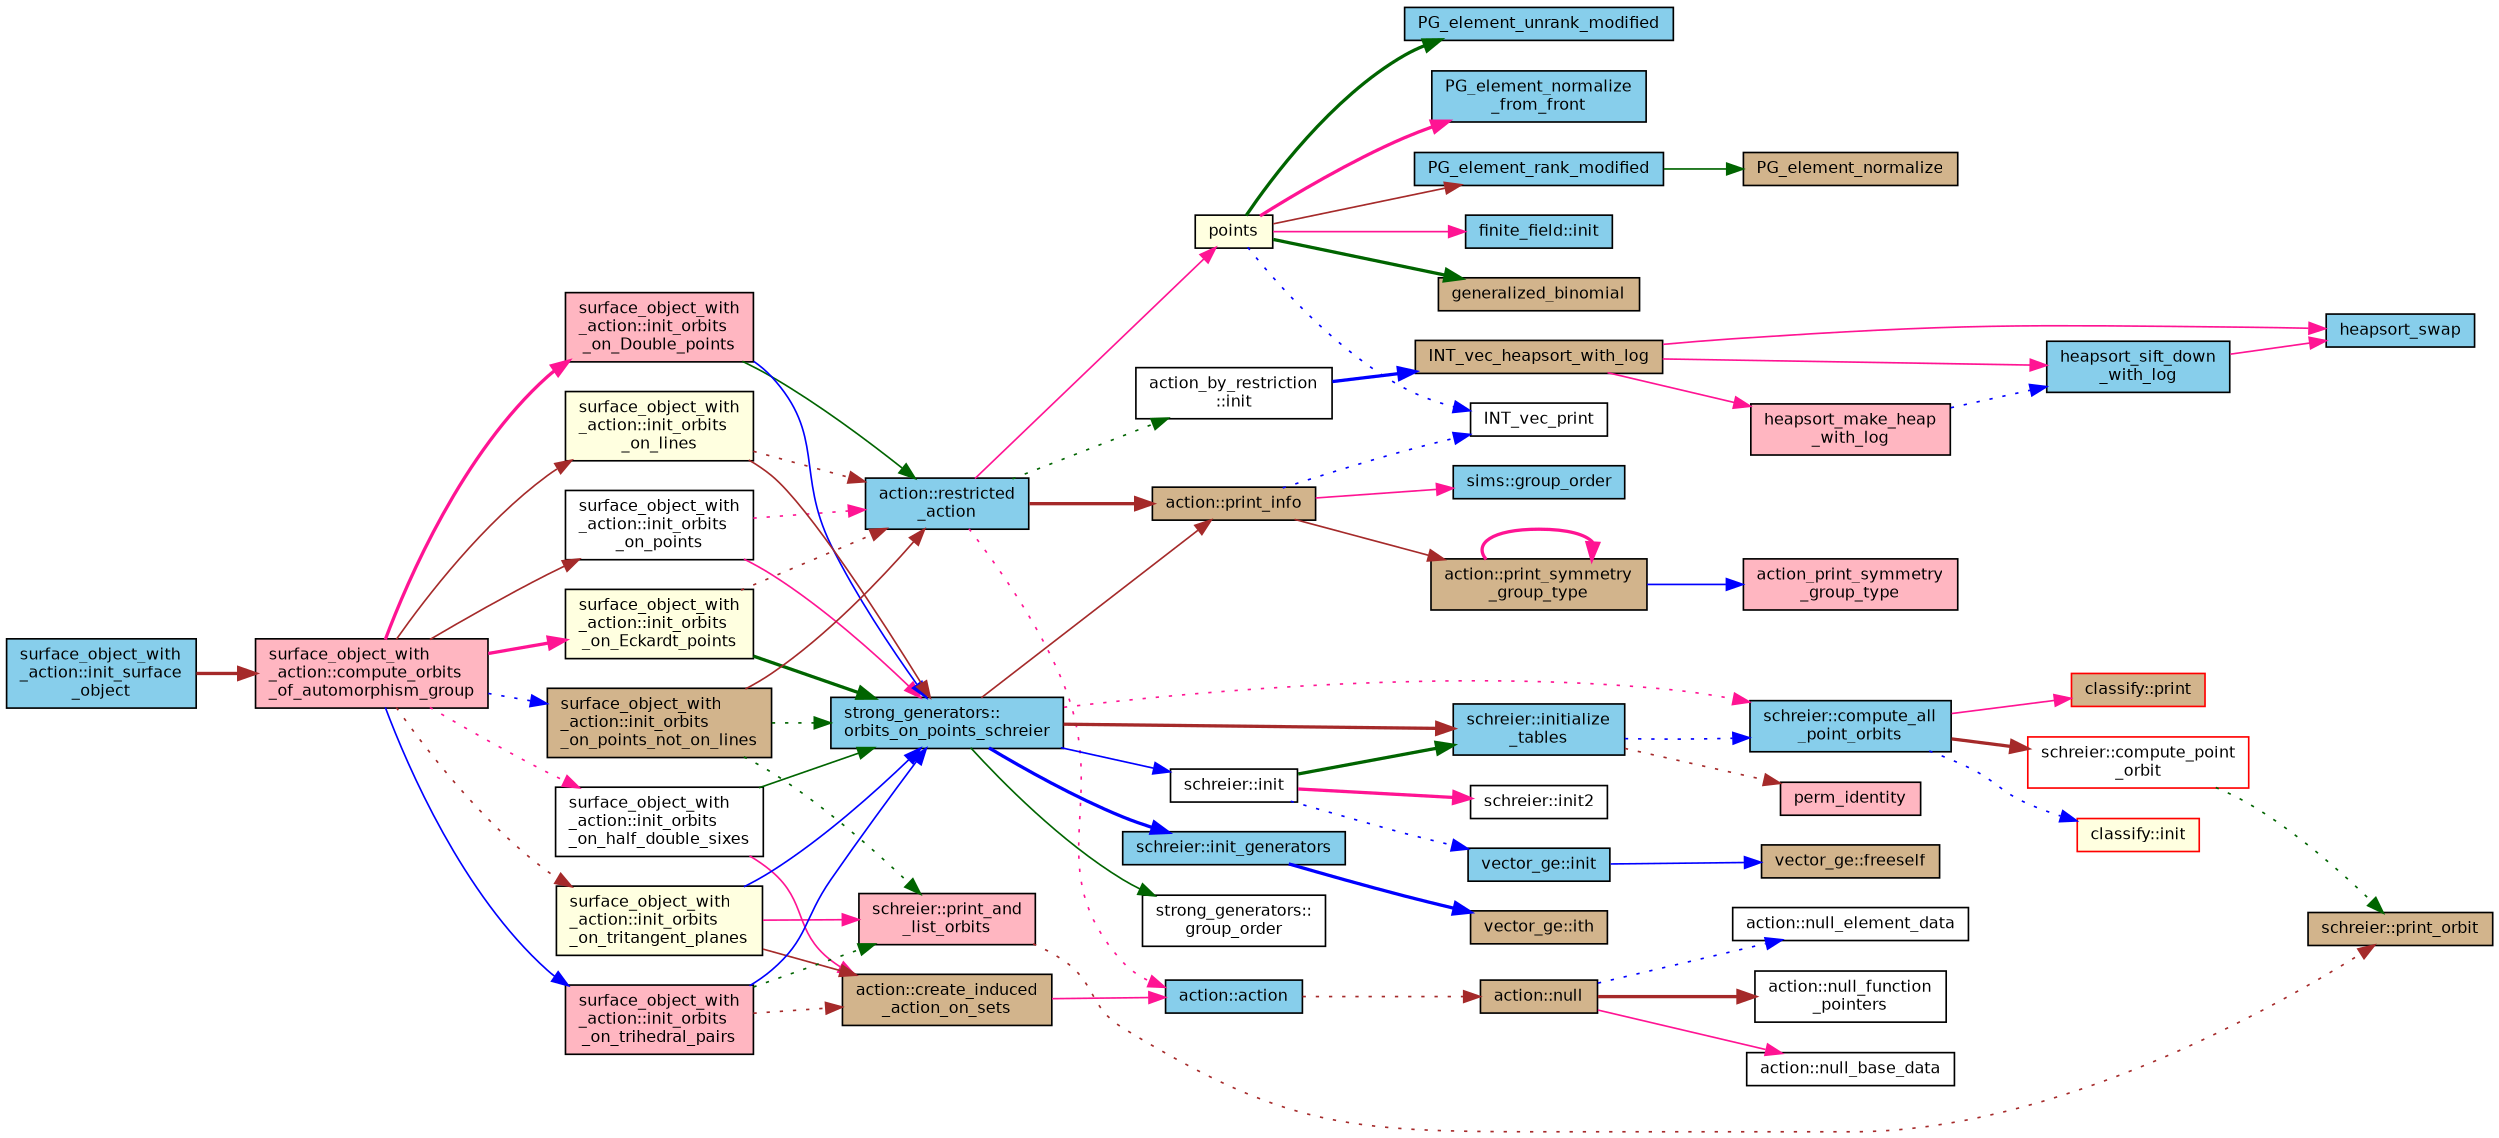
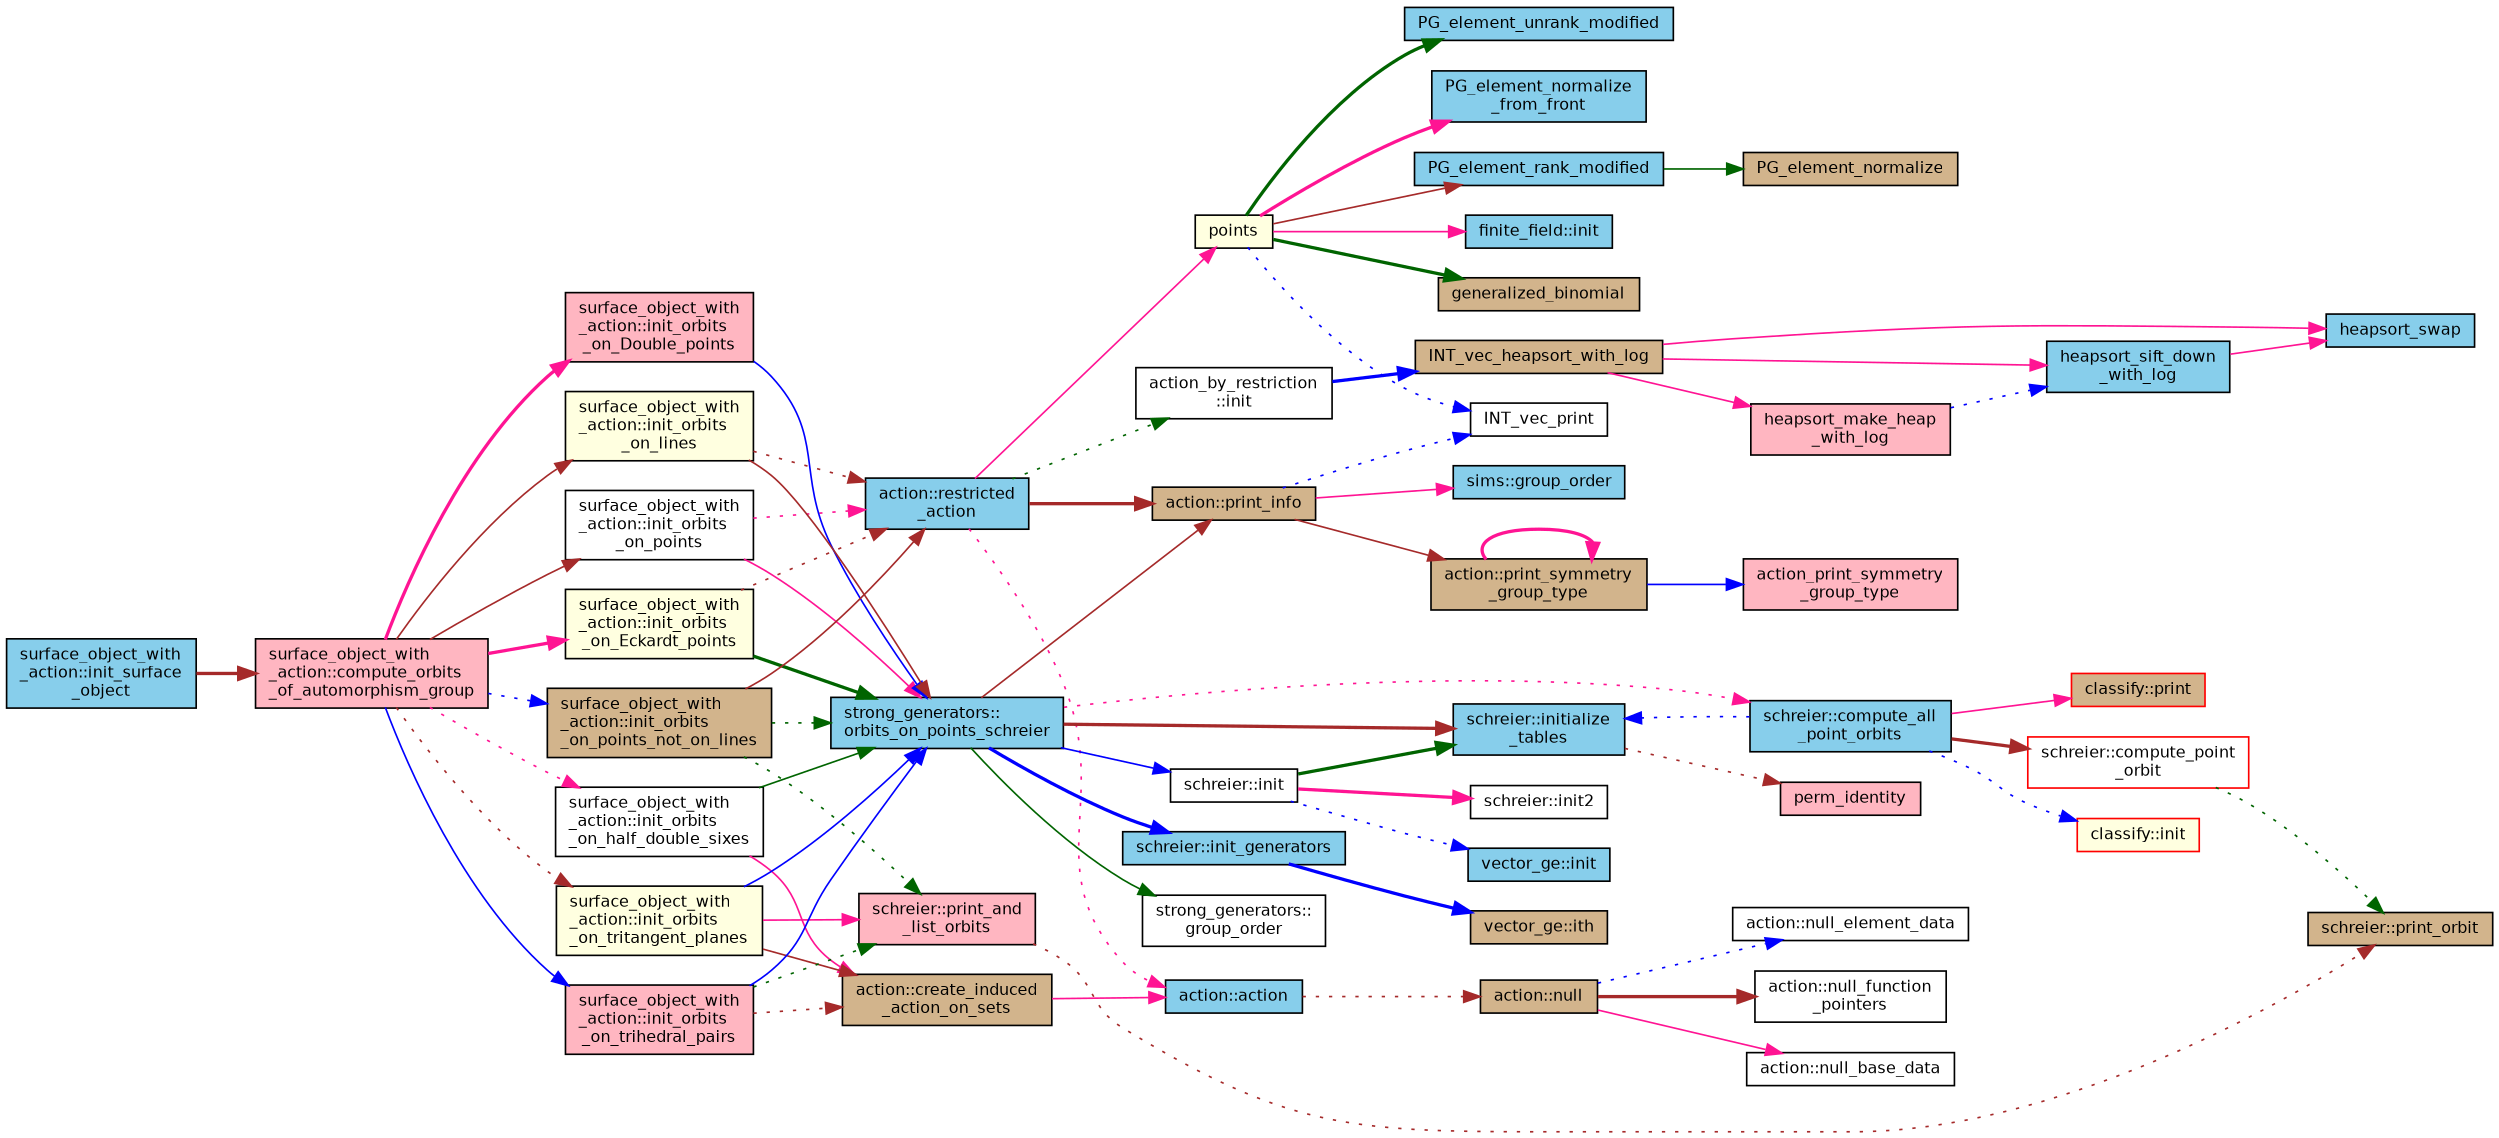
(825, 411) -> none
(1679, 739) -> (1696, 717)
(1851, 861) -> none
